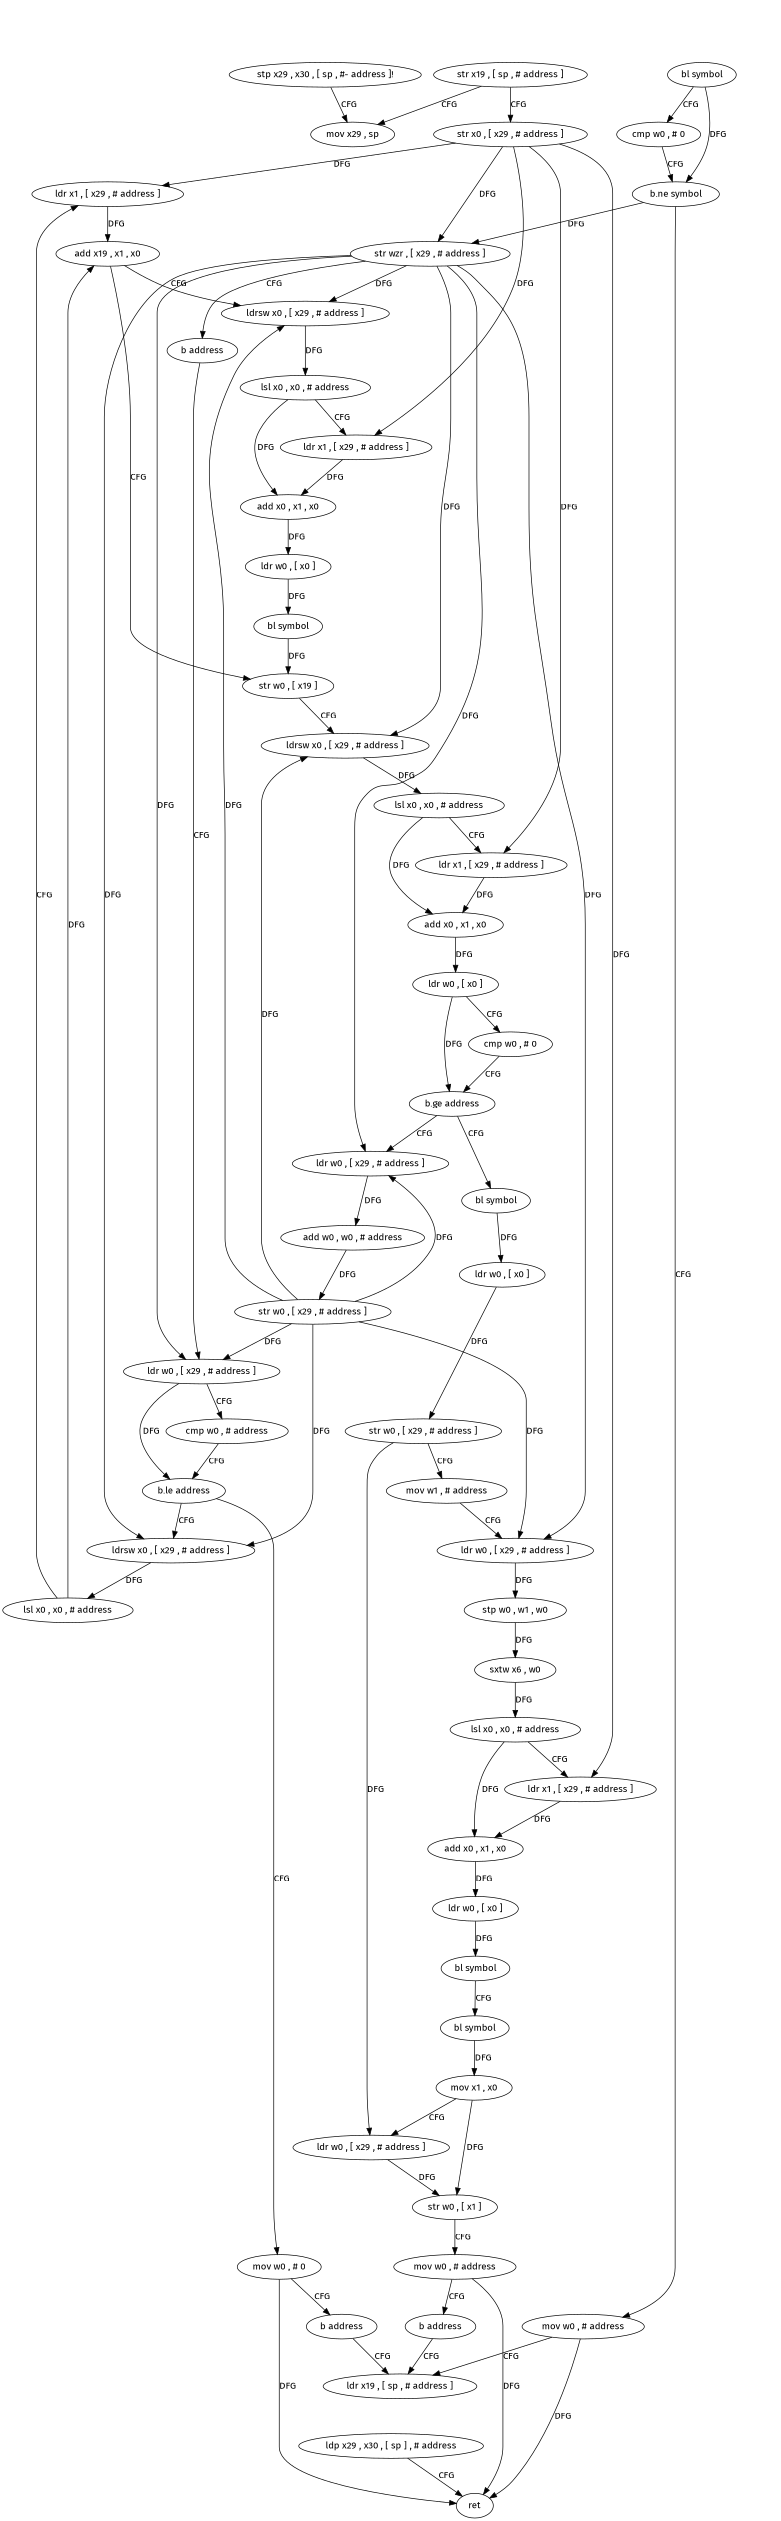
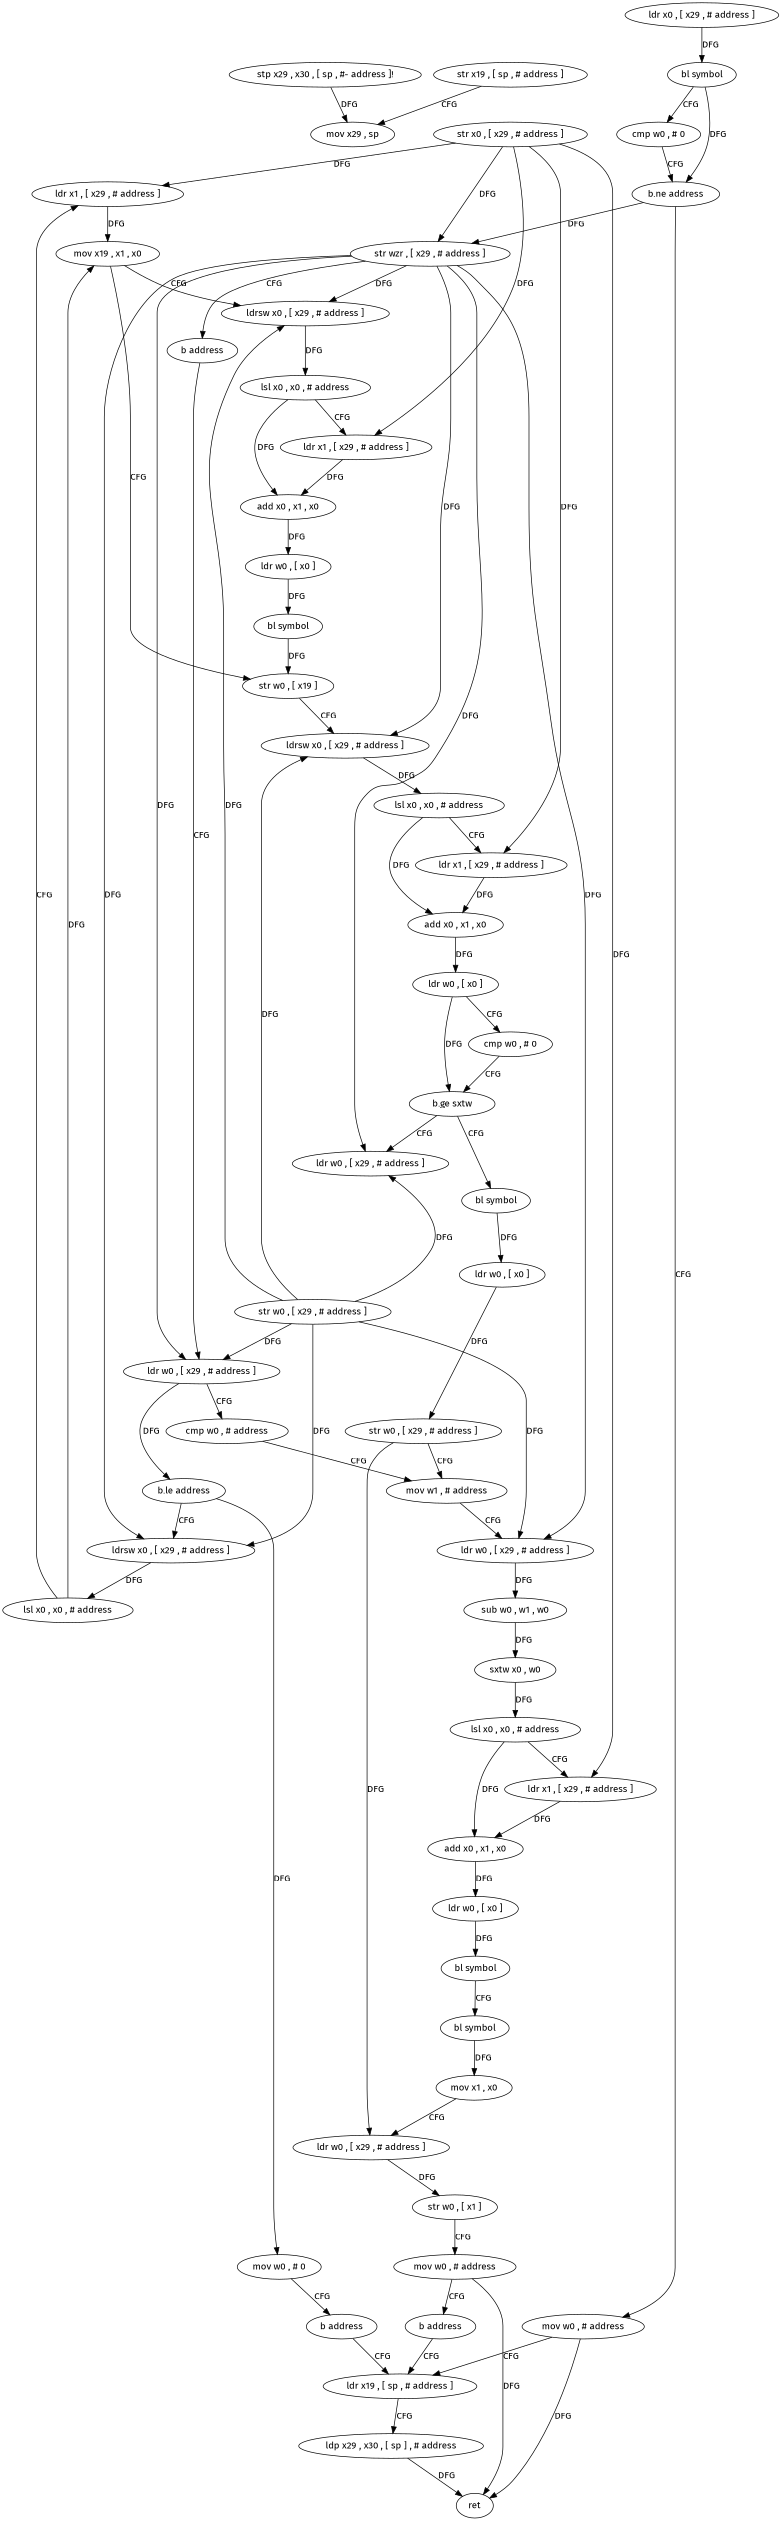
none -> (702, 15)
(510, 101) -> none
(349, 105) -> (349, 105)
(676, 194) -> (676, 194)
(108, 254) -> (108, 254)
(452, 1104) -> (452, 1104)
(353, 1238) -> none
(207, 1458) -> (334, 1460)
(515, 1610) -> (515, 1610)
(515, 1670) -> (515, 1670)
(282, 1879) -> (282, 1879)
(465, 2144) -> none
none -> (396, 2413)
(283, 2455) -> none
(447, 2476) -> (447, 2476)
